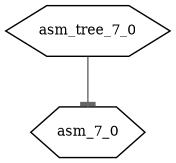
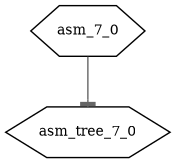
(88, 78) -> (88, 78)
